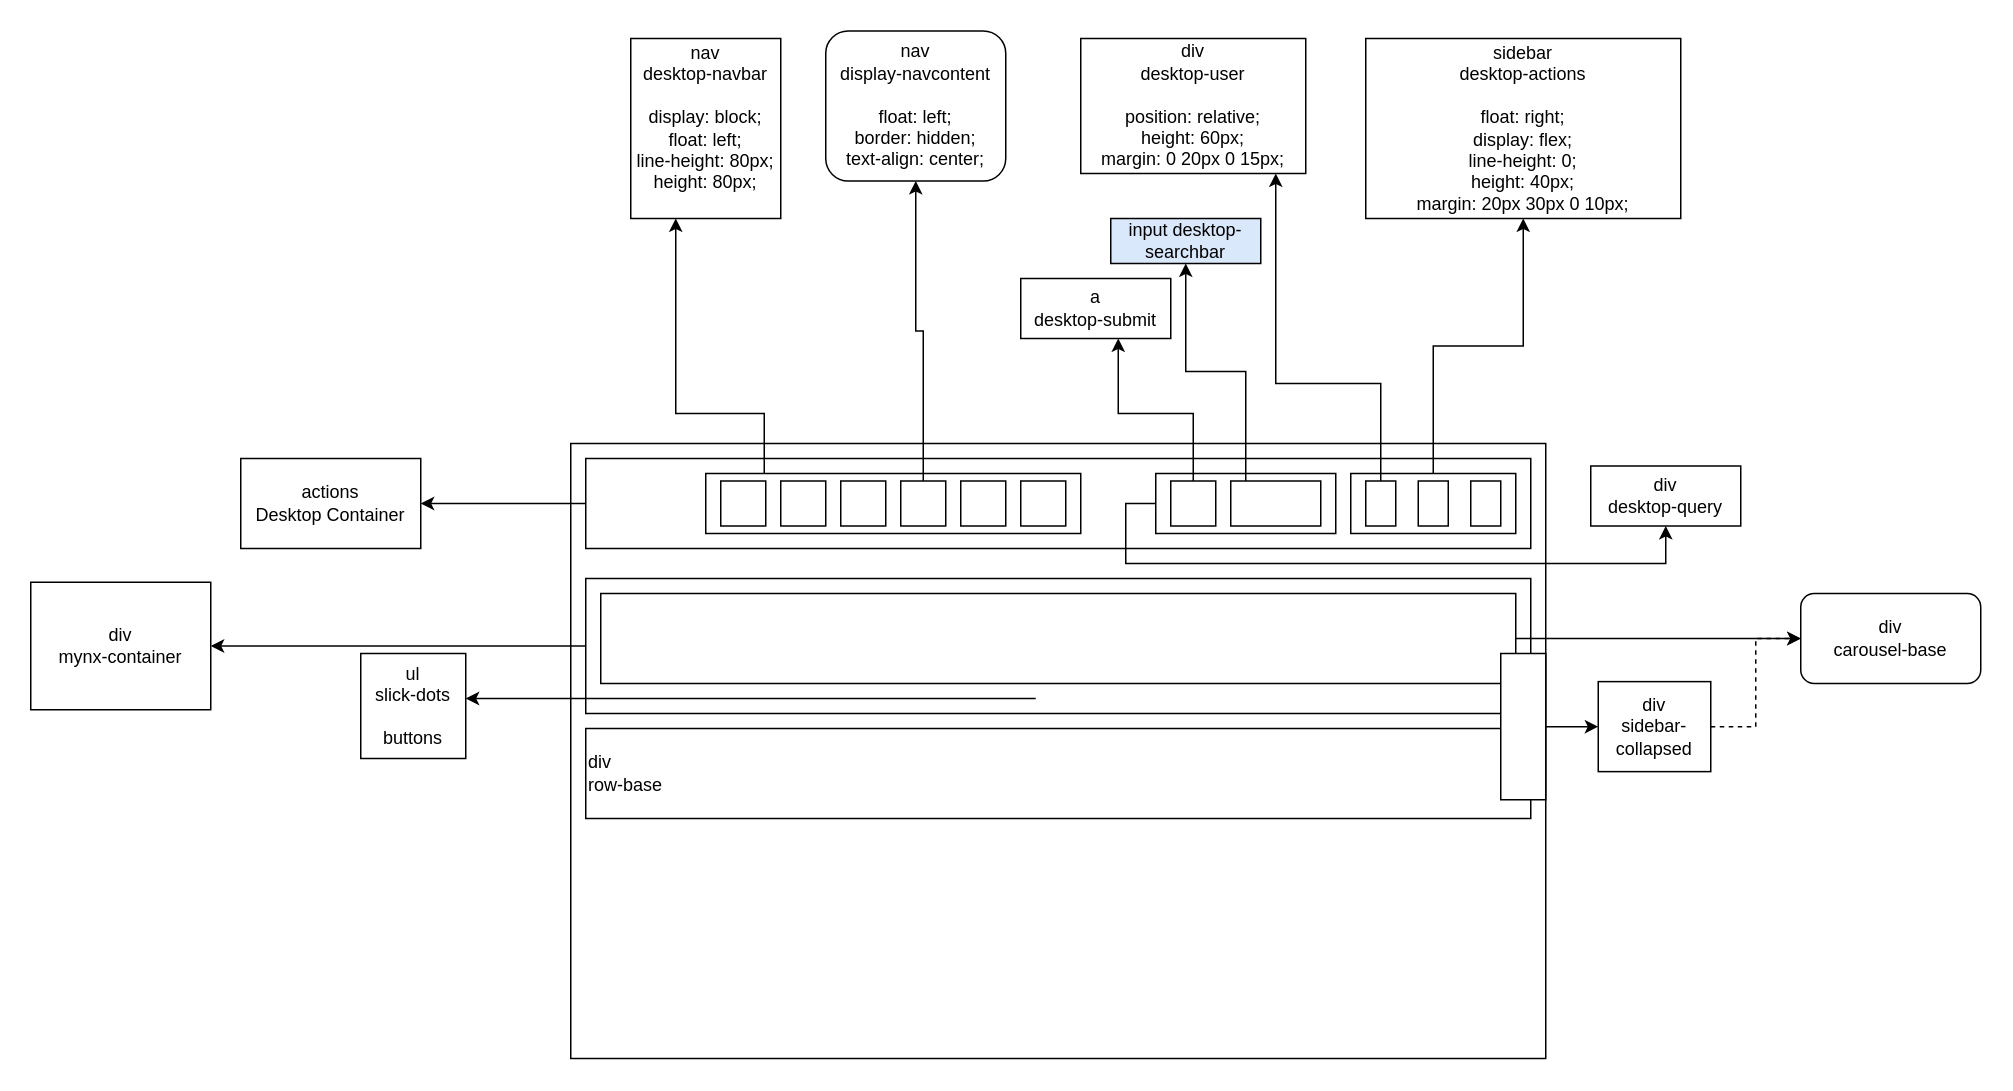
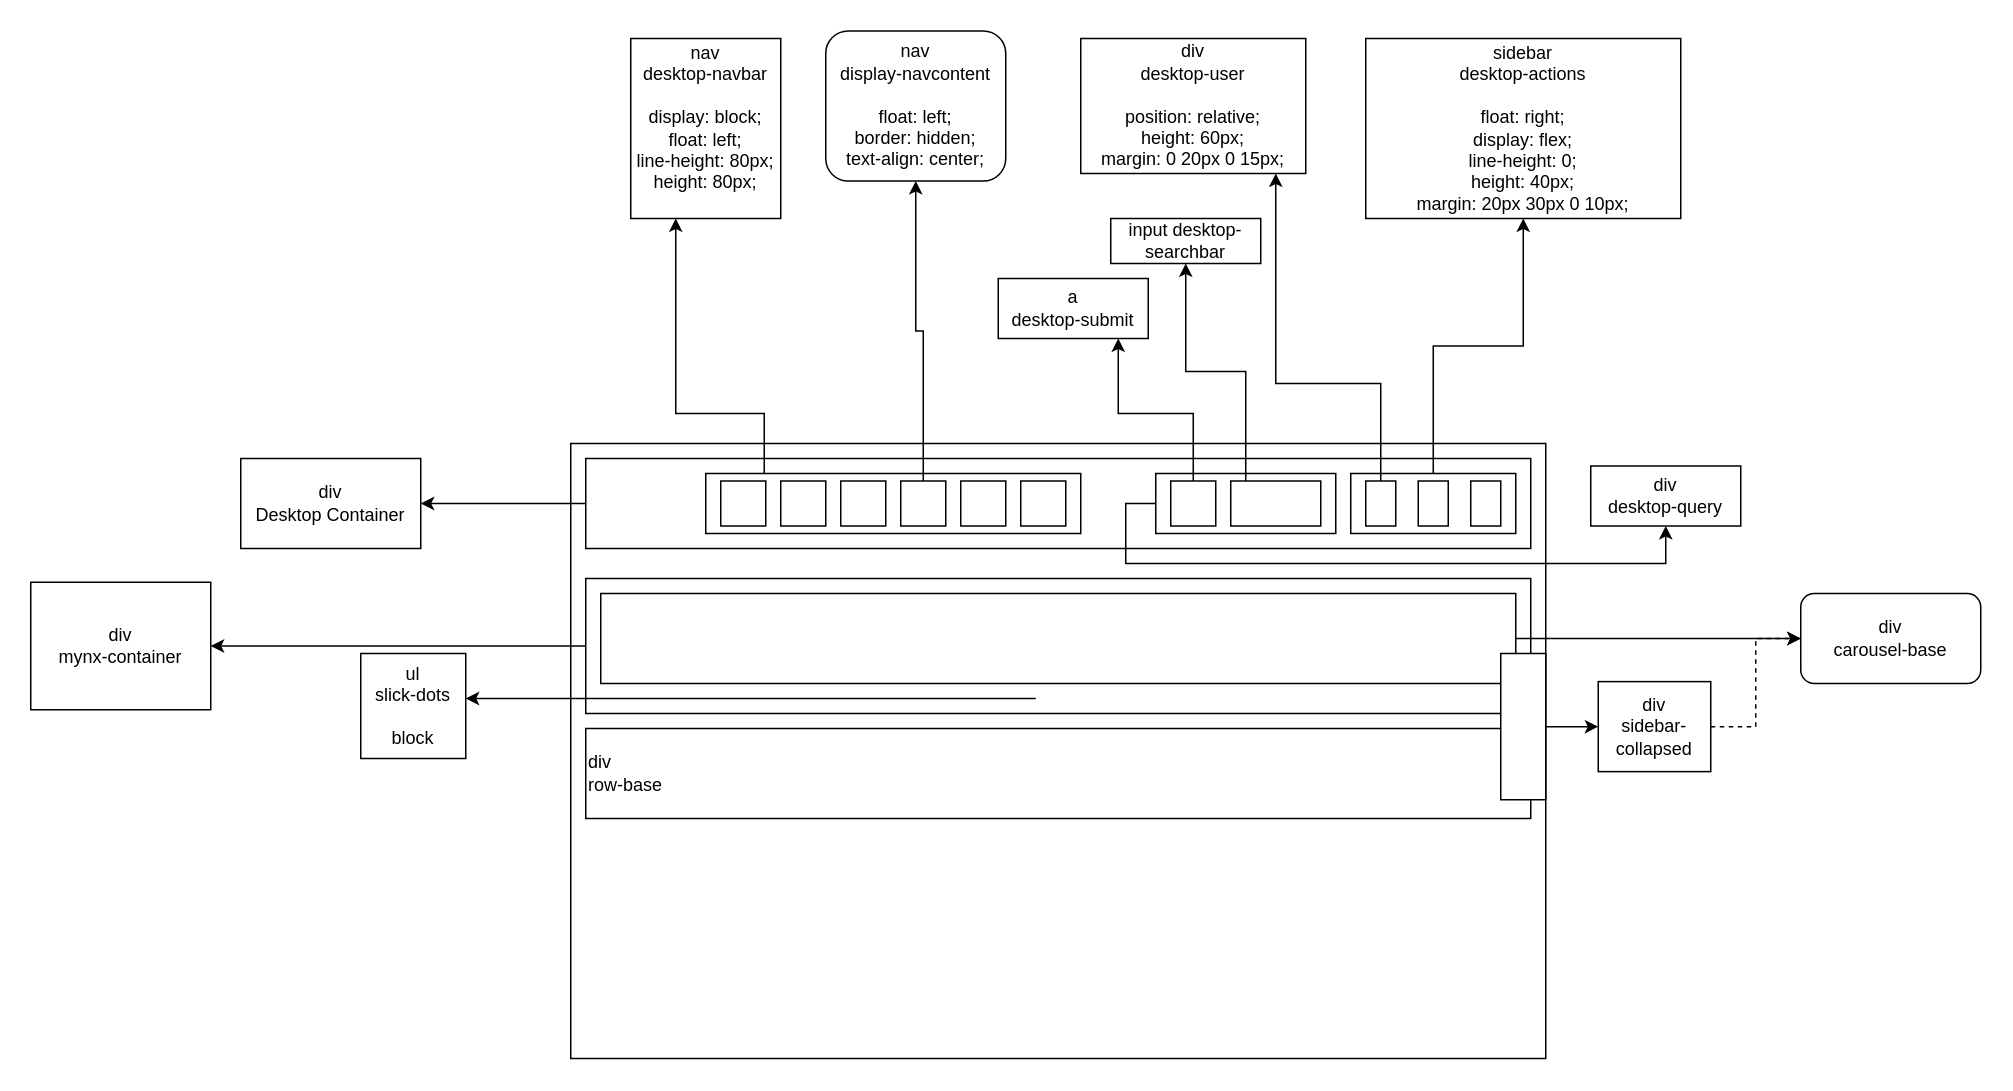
(1186, 241) -> (1186, 241)
(1096, 308) -> (1073, 308)
(331, 503) -> (331, 503)
(413, 696) -> (413, 696)
